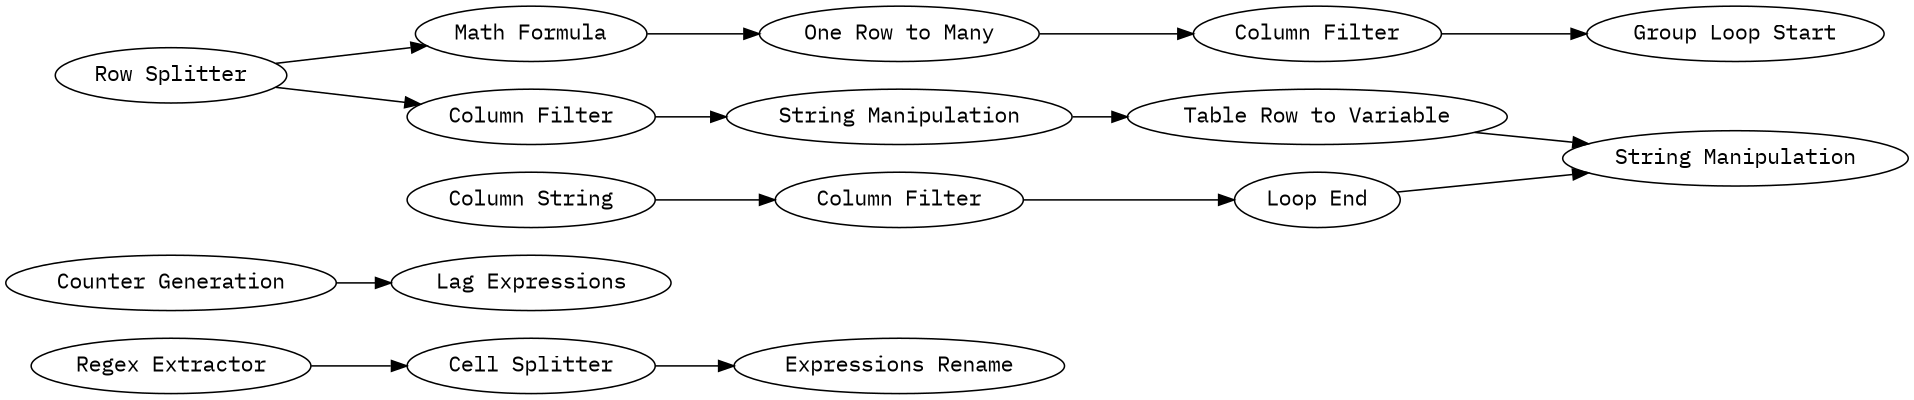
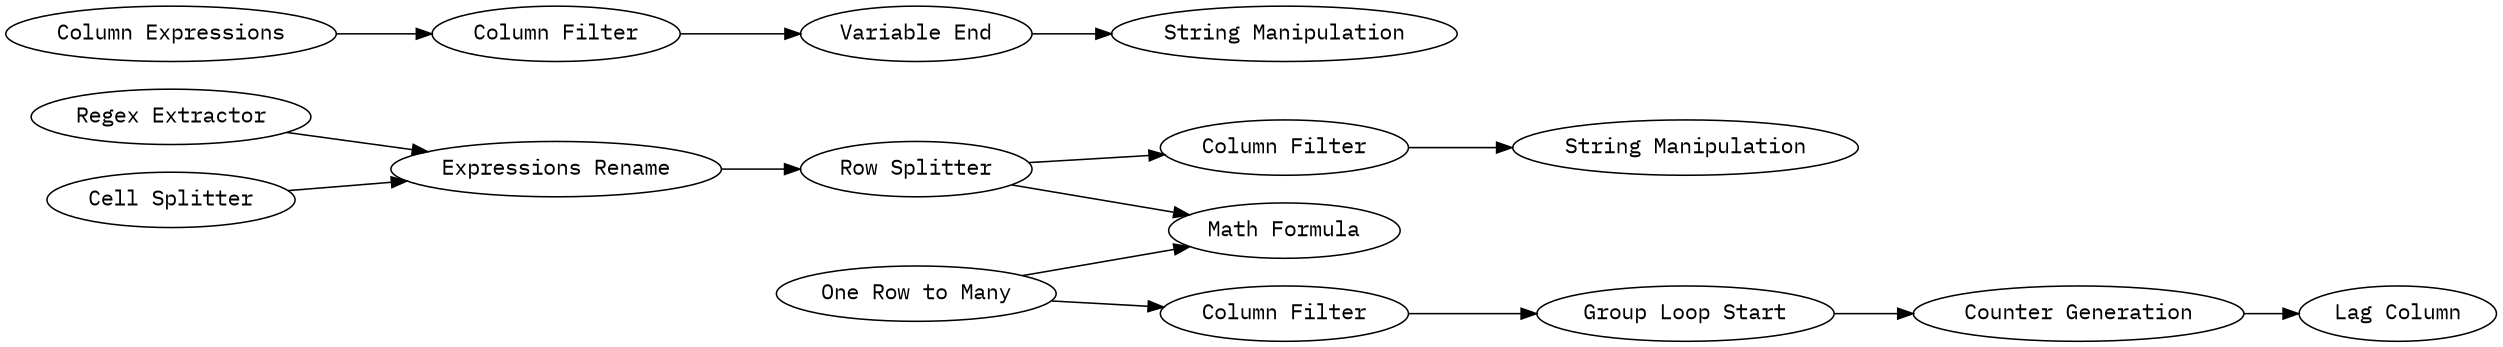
(695, 34) -> (1098, 262)
(1317, 117) -> none
none -> (753, 169)
(531, 200) -> (171, 34)
(1317, 200) -> (916, 34)
(531, 283) -> (2398, 314)
none -> (1866, 314)
(351, 366) -> (349, 141)
